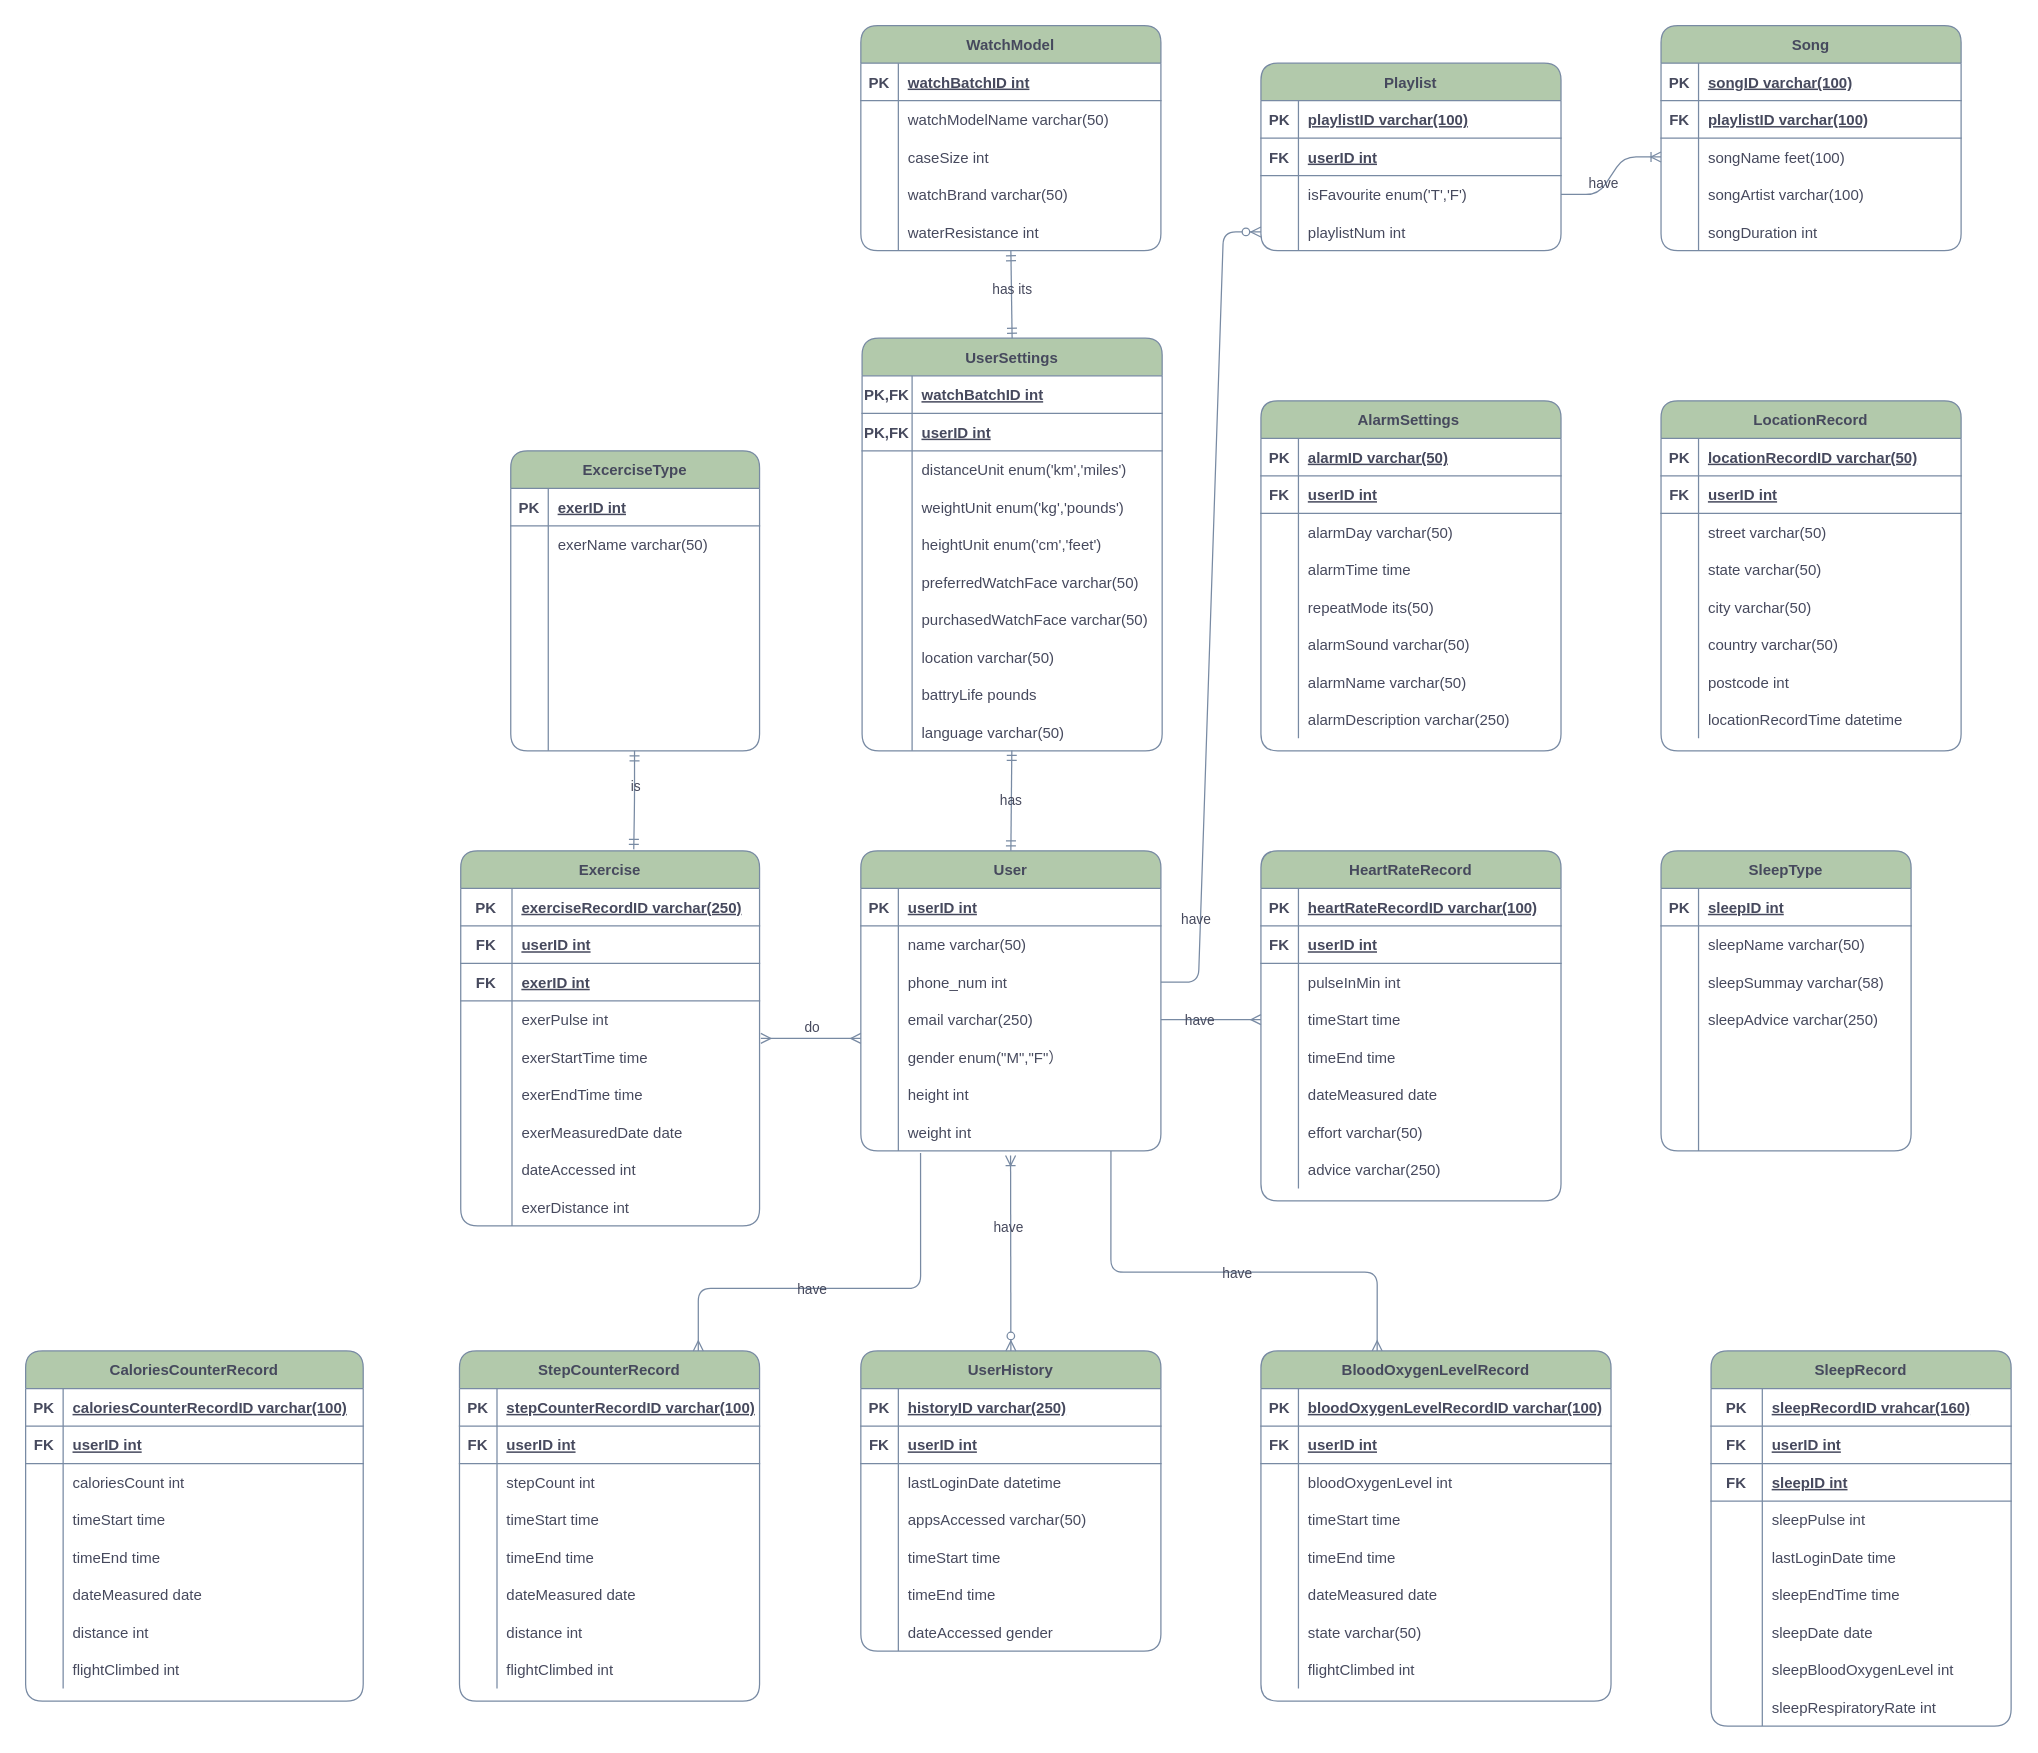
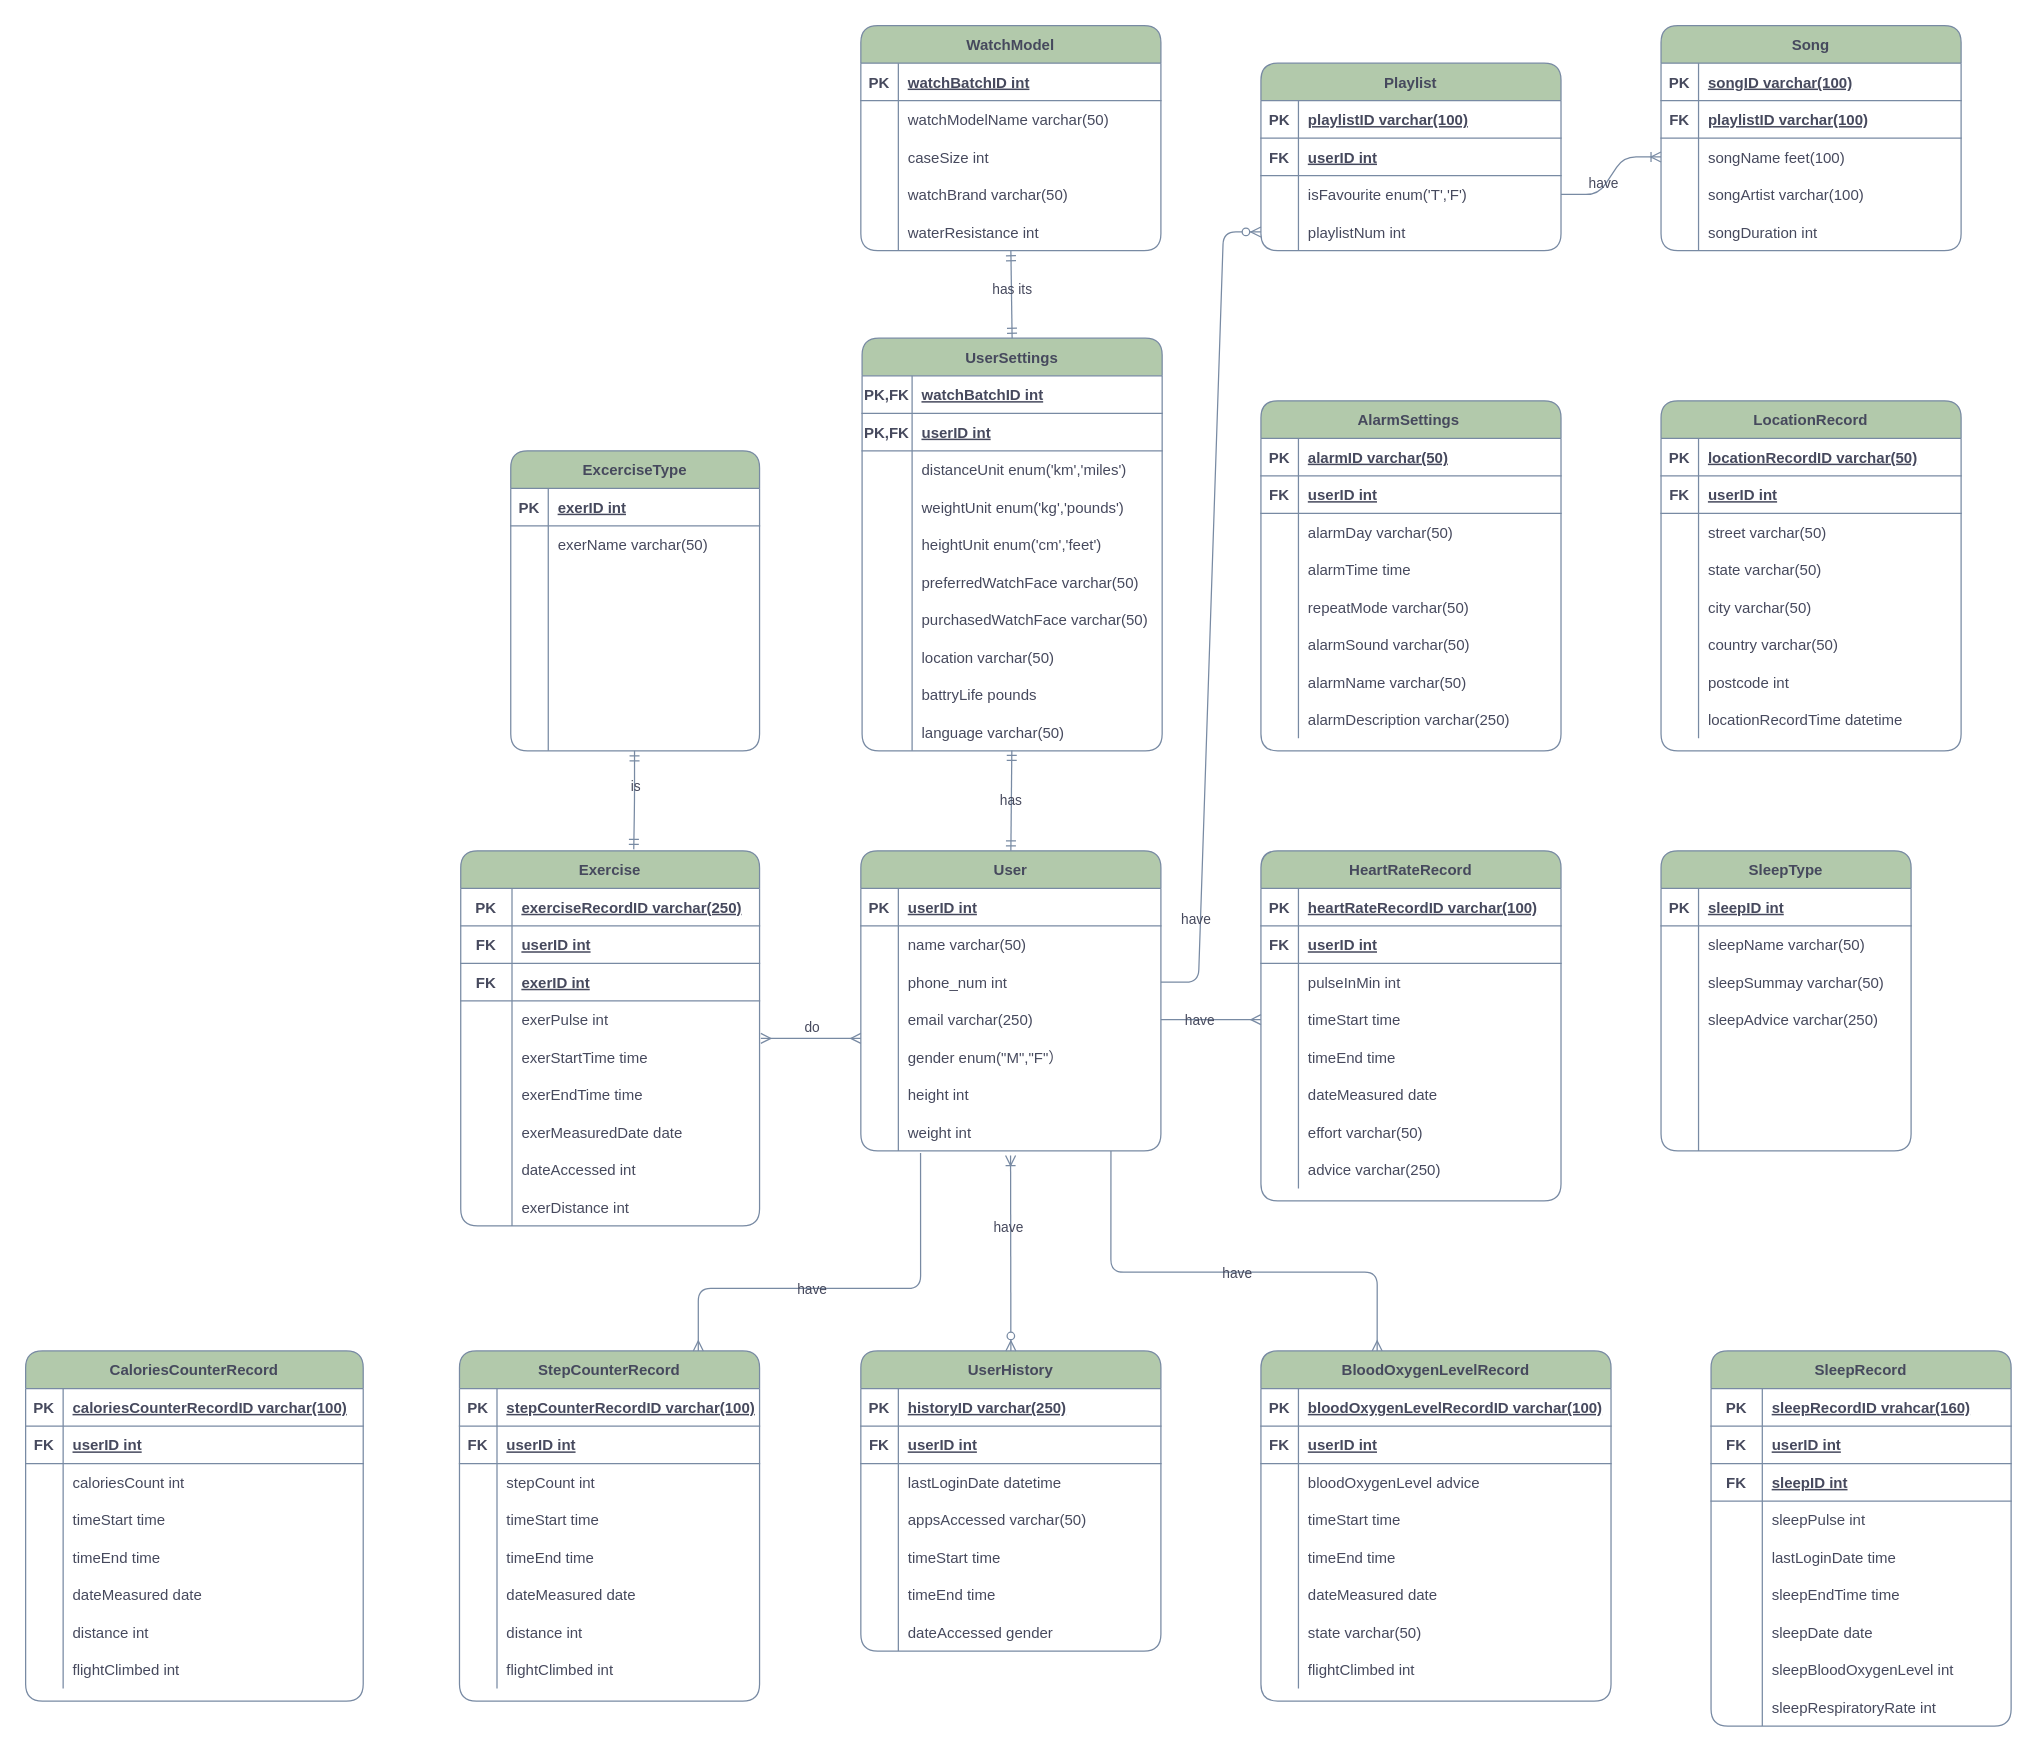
(1379, 608) -> (1398, 608)
(1800, 983) -> (1800, 983)
(1384, 1483) -> (1396, 1483)
